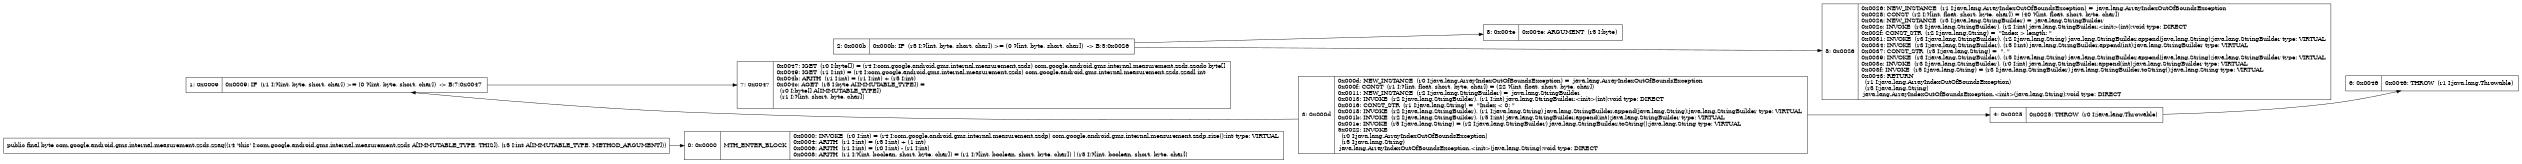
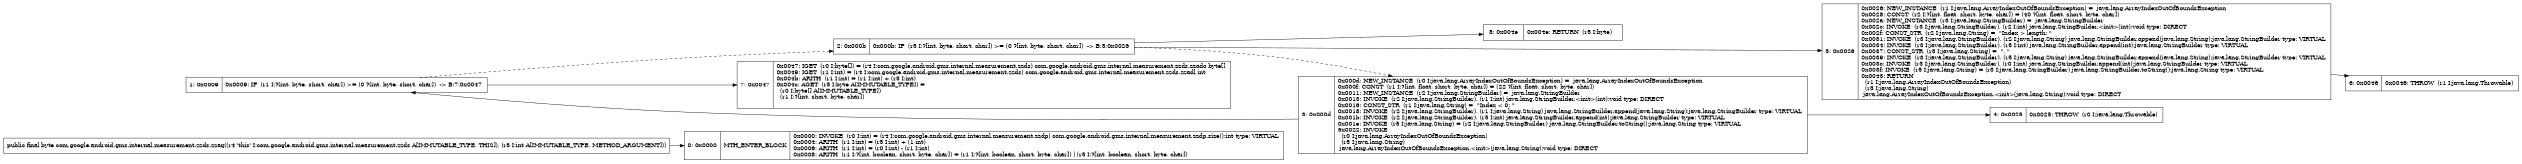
(1571, 32) -> (1570, 32)
none -> (1262, 56)
none -> (624, 62)
(2281, 108) -> (2338, 75)
